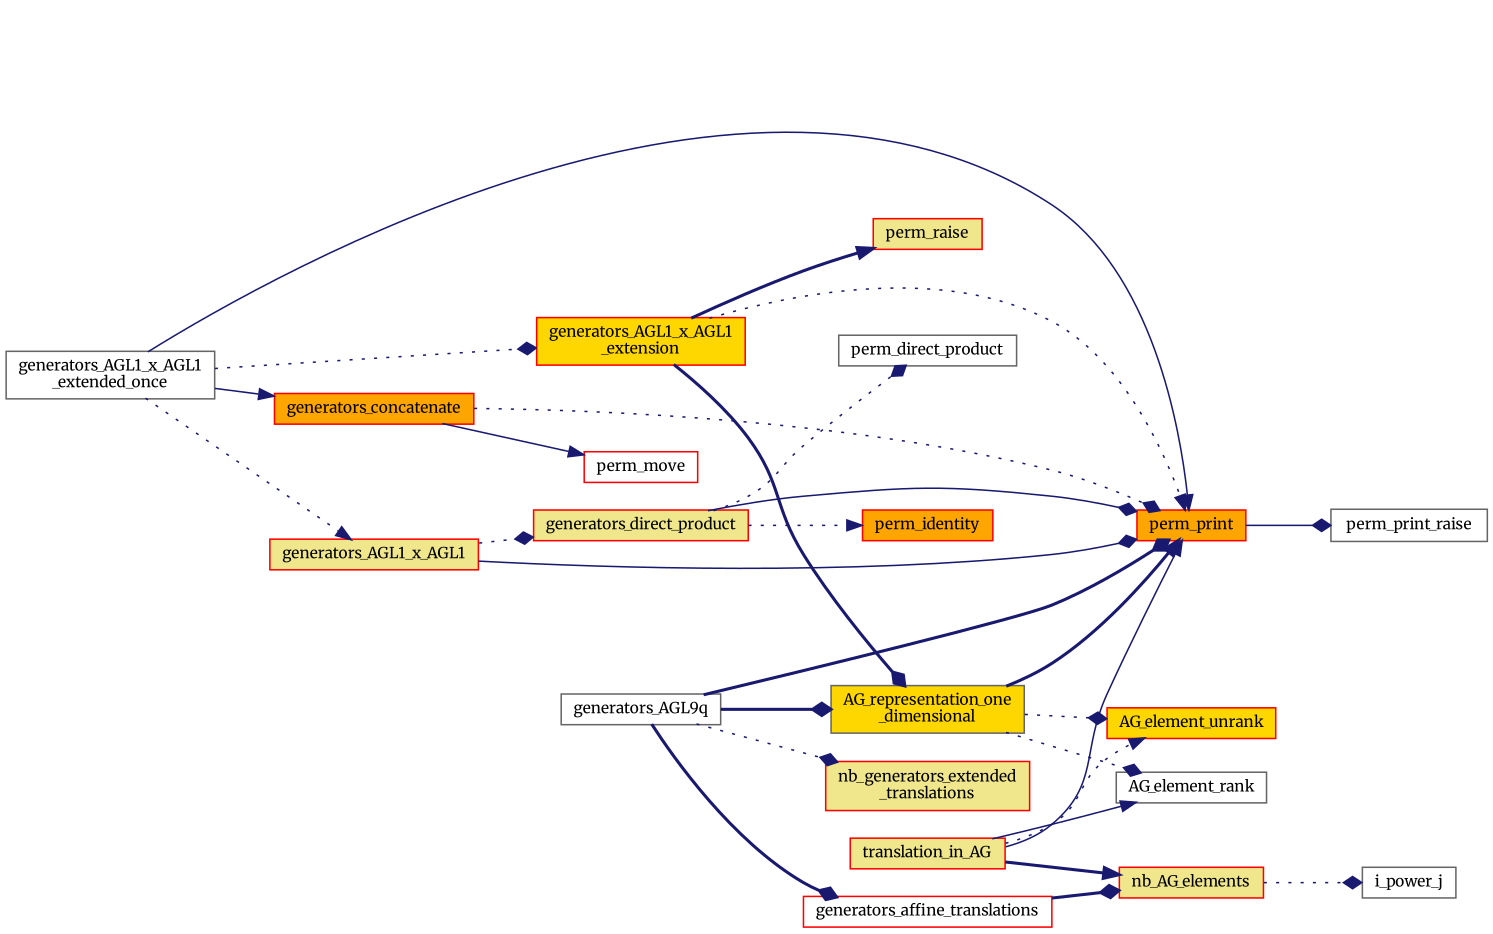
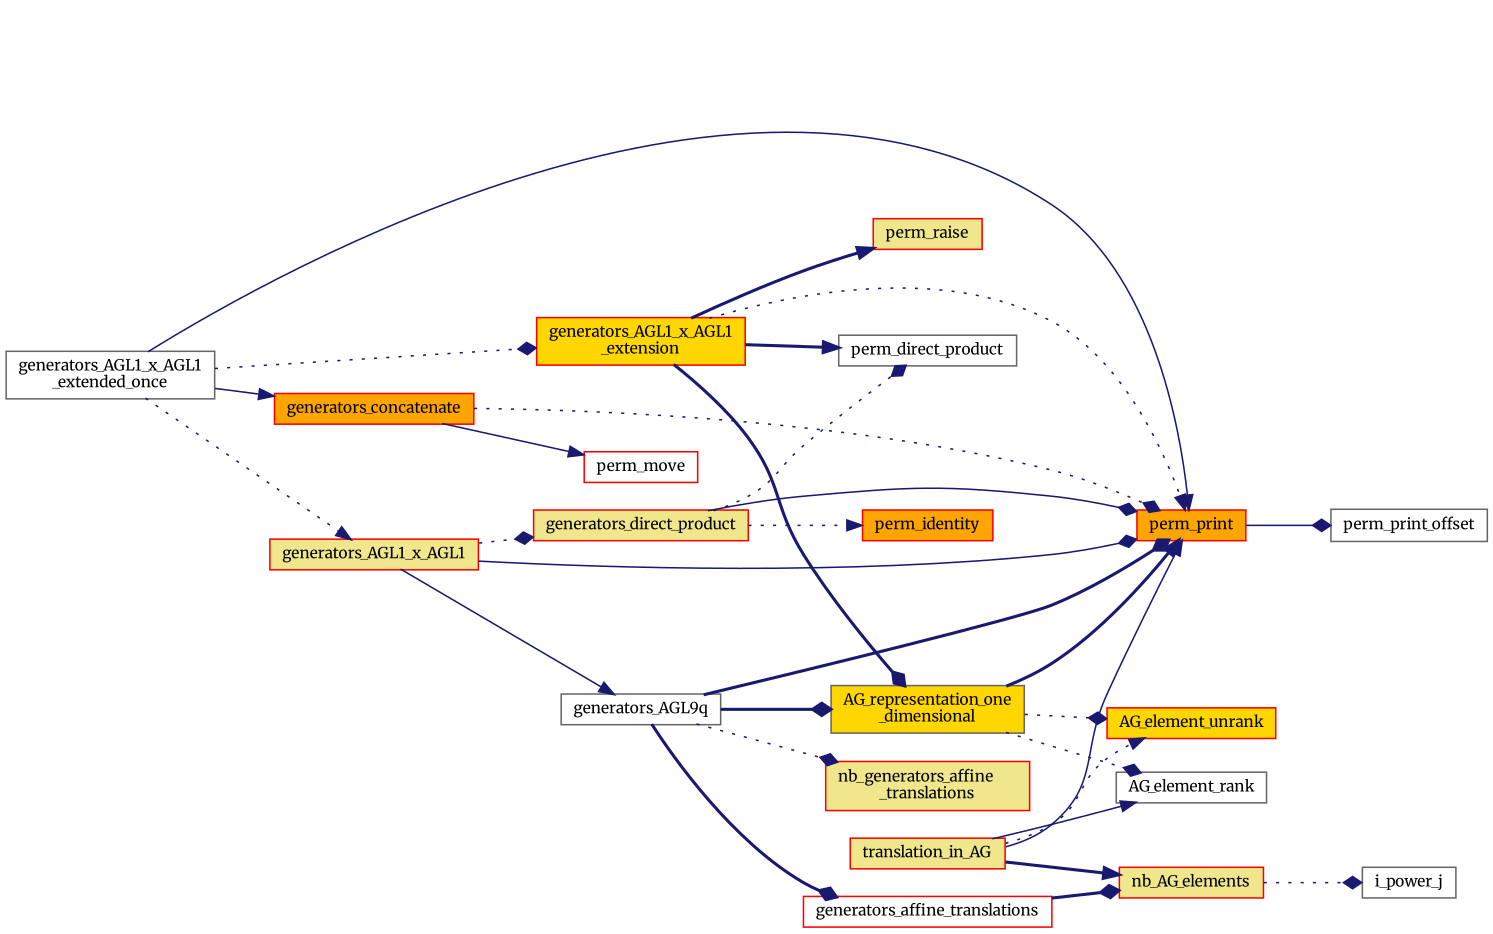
none -> (784, 346)
(1409, 525) -> (1409, 525)
none -> (501, 628)
(928, 786) -> (928, 786)
